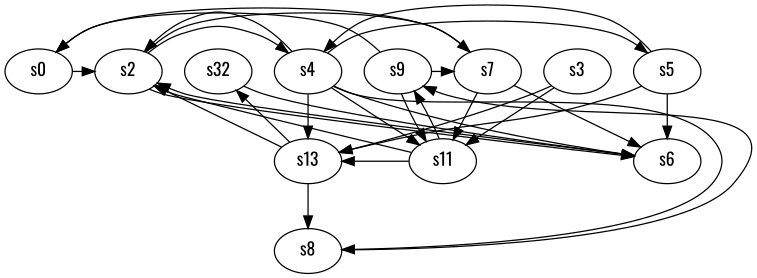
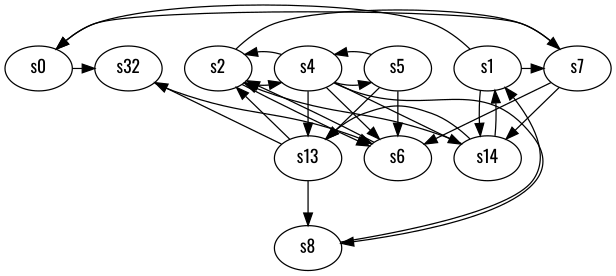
(77, 71) -> (77, 68)
(398, 71) -> (488, 68)
(577, 71) -> none
(443, 161) -> (488, 158)
